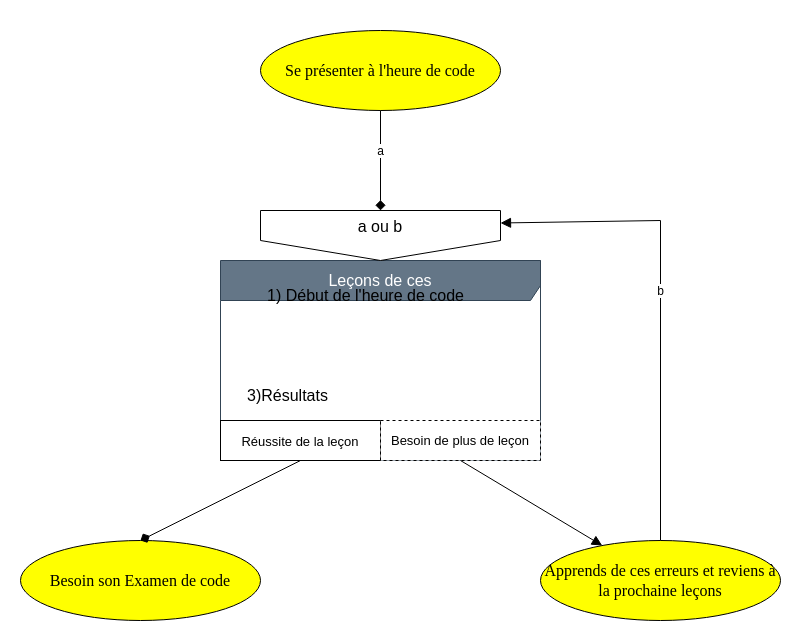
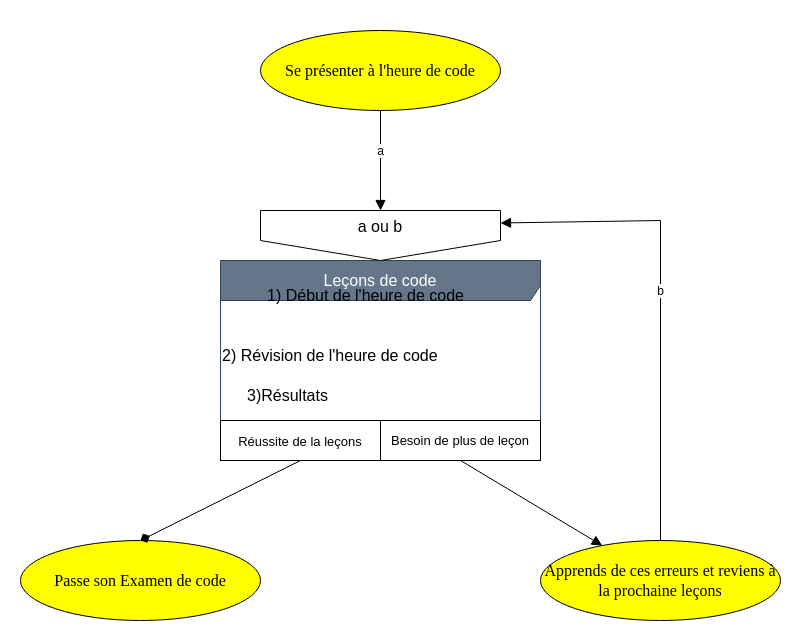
(381, 199) -> (381, 199)
(381, 281) -> (381, 281)
none -> (341, 356)
(301, 441) -> (301, 441)
(461, 441) -> (461, 441)
(141, 581) -> (141, 581)
